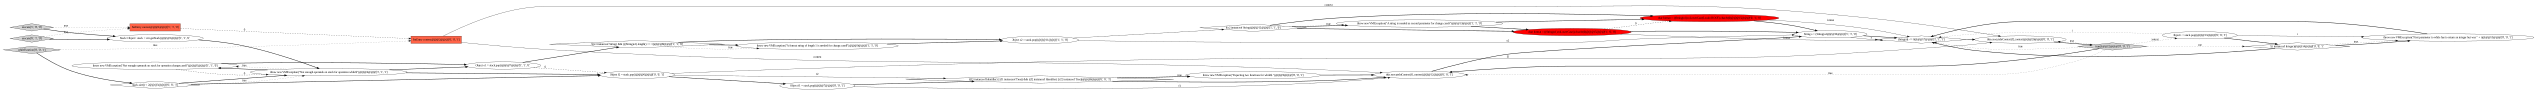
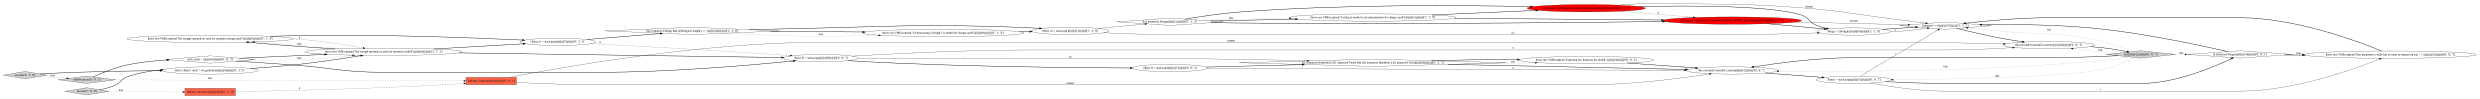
(85, 32) -> (53, 77)
(2053, 32) -> (1899, 53)
(2155, 39) -> (1997, 76)
(1615, 47) -> (1794, 75)
